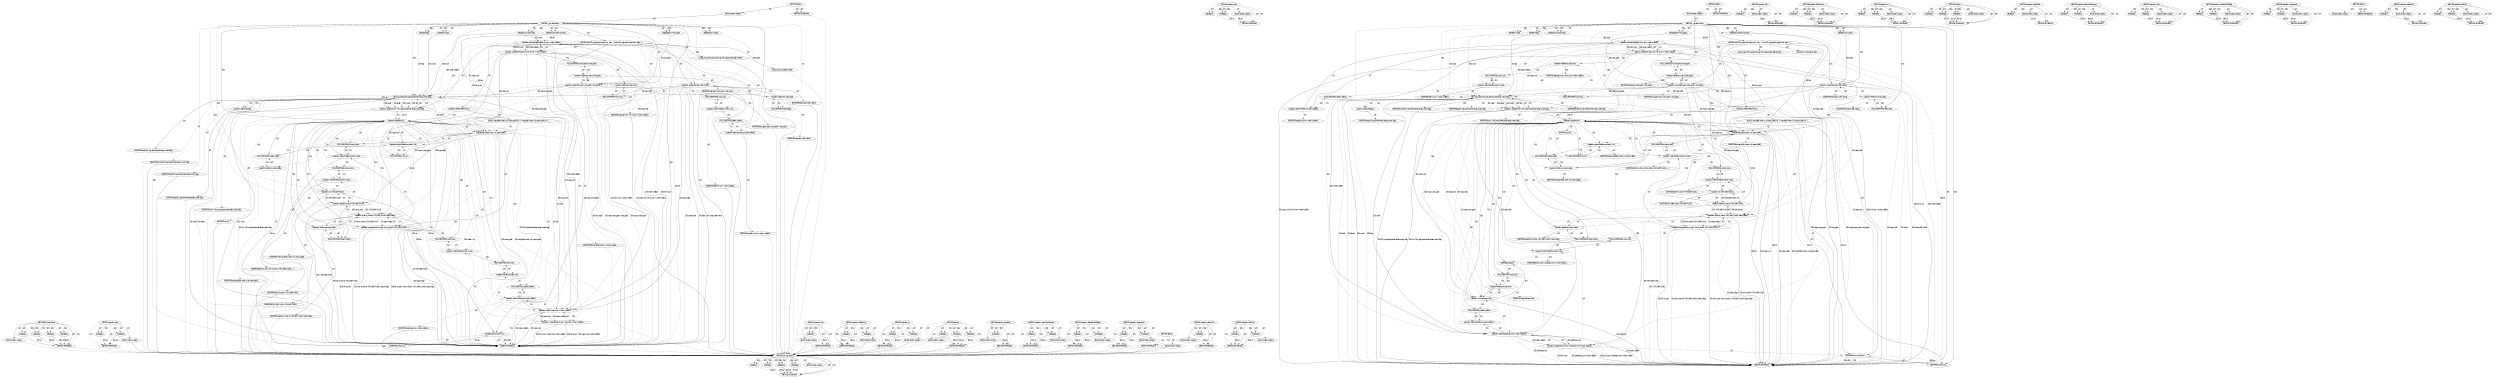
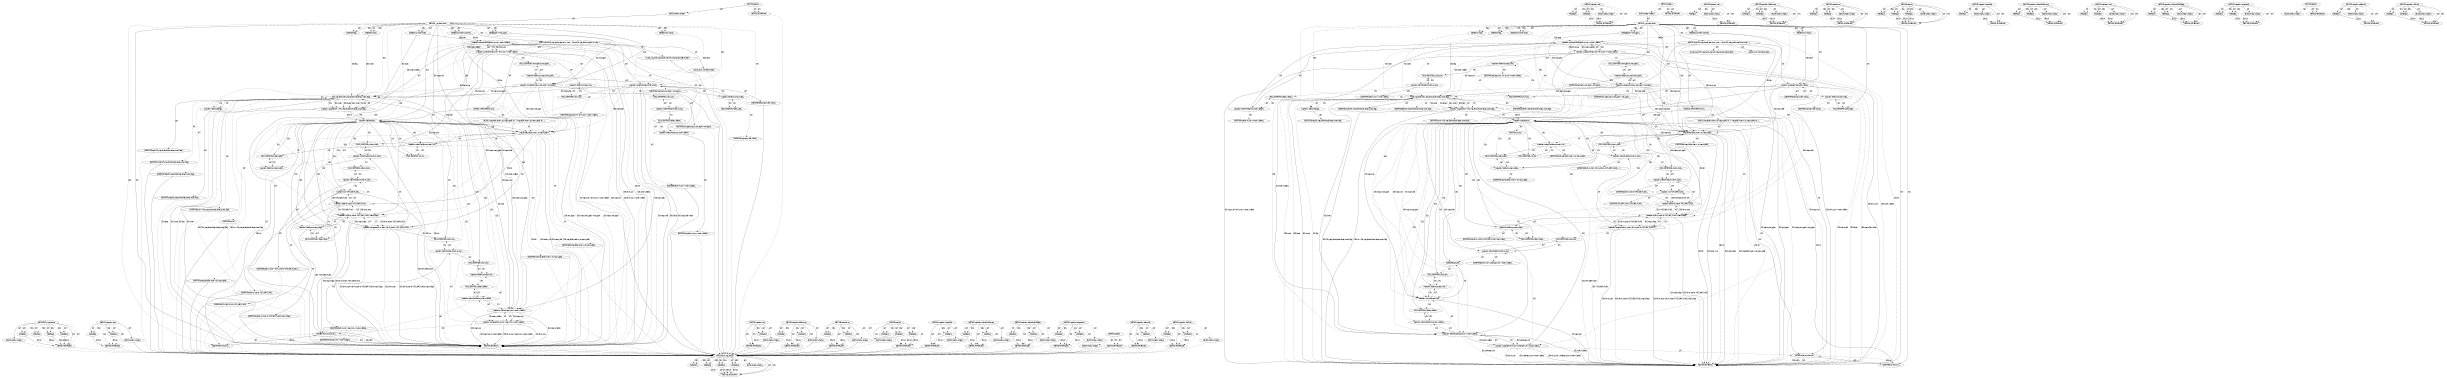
(1524, 299) -> none
none -> (349, 328)
